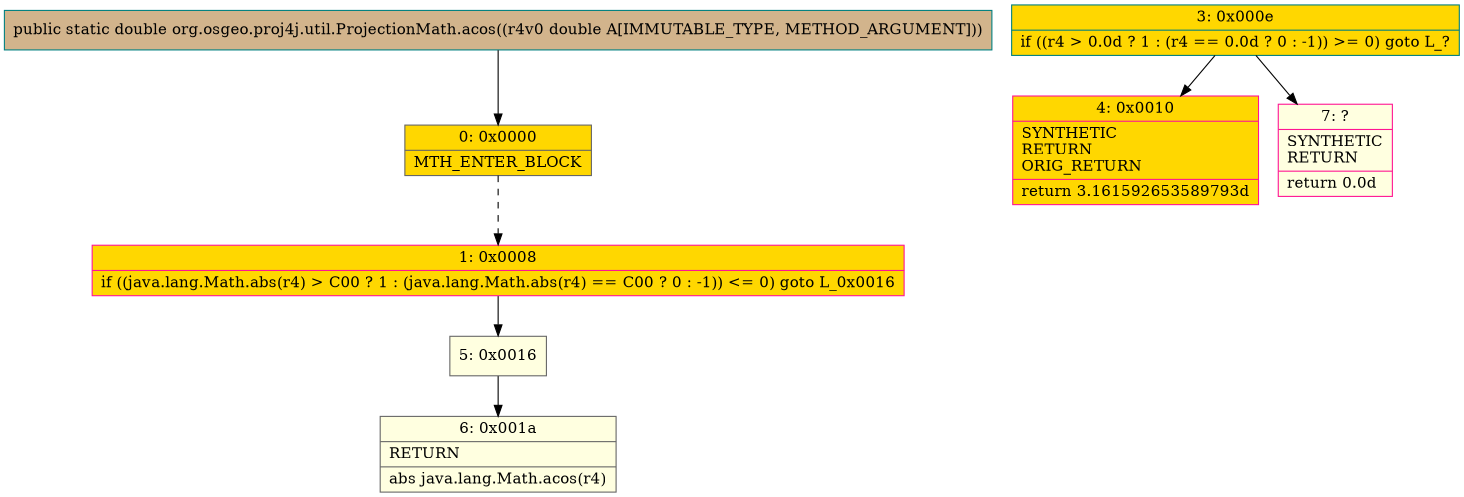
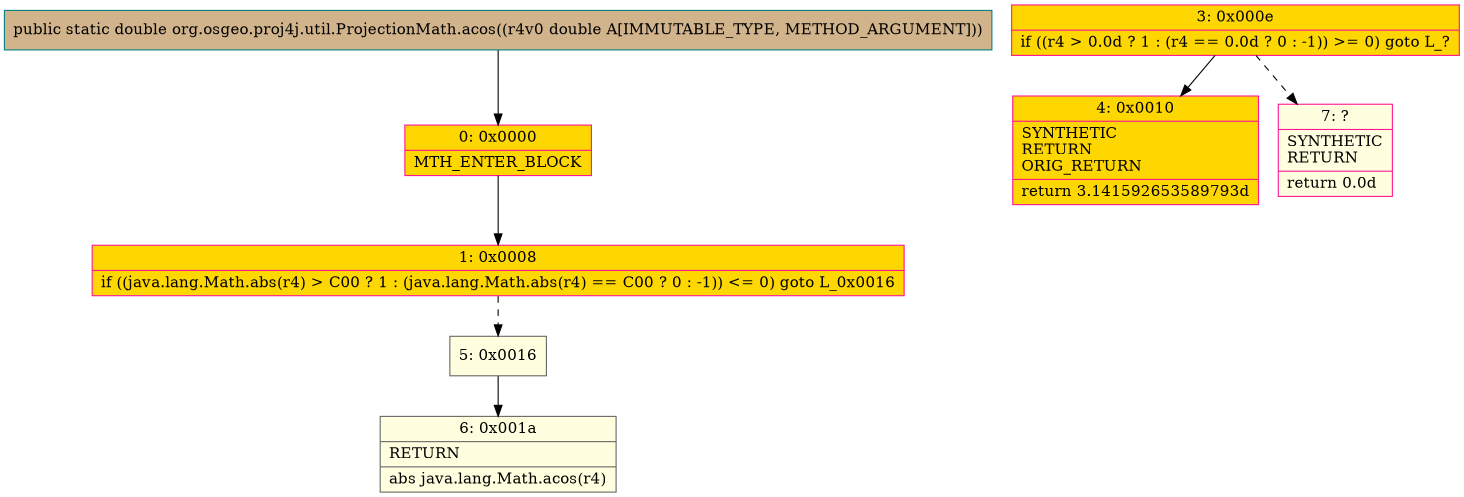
(1235, 30) -> (1235, 30)
(1273, 75) -> (1273, 75)
(498, 150) -> (498, 150)
(1136, 191) -> (1136, 191)
(498, 205) -> (498, 205)
(498, 310) -> (498, 310)
